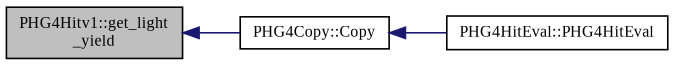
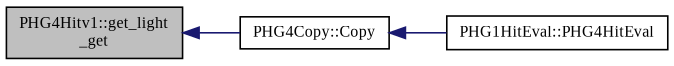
(94, 33) -> (94, 33)
(557, 33) -> (557, 33)
